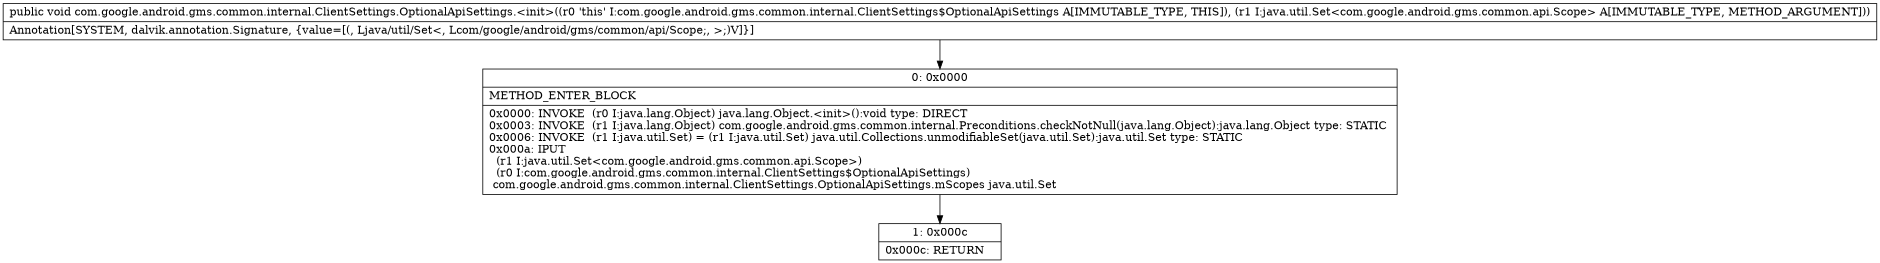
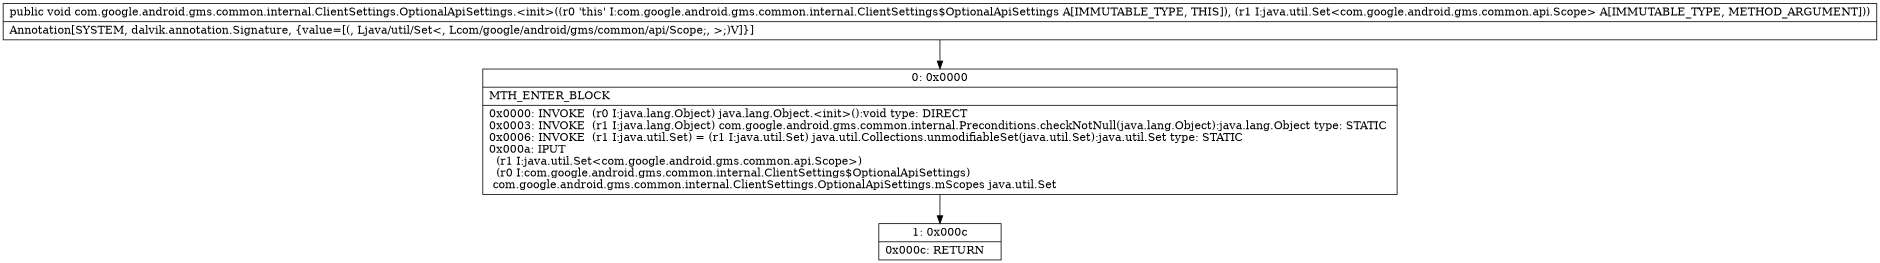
(563, 96) -> (550, 96)
